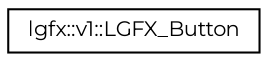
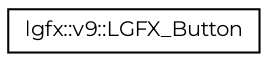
(134, 31) -> (134, 31)
